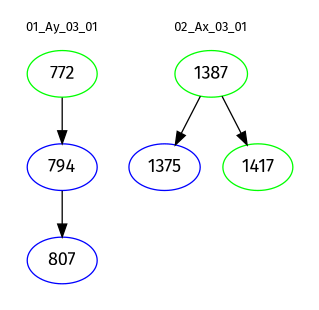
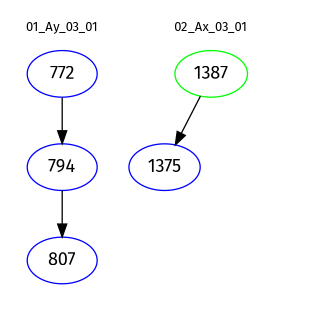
(62, 74) -> (62, 74)
(258, 167) -> none
